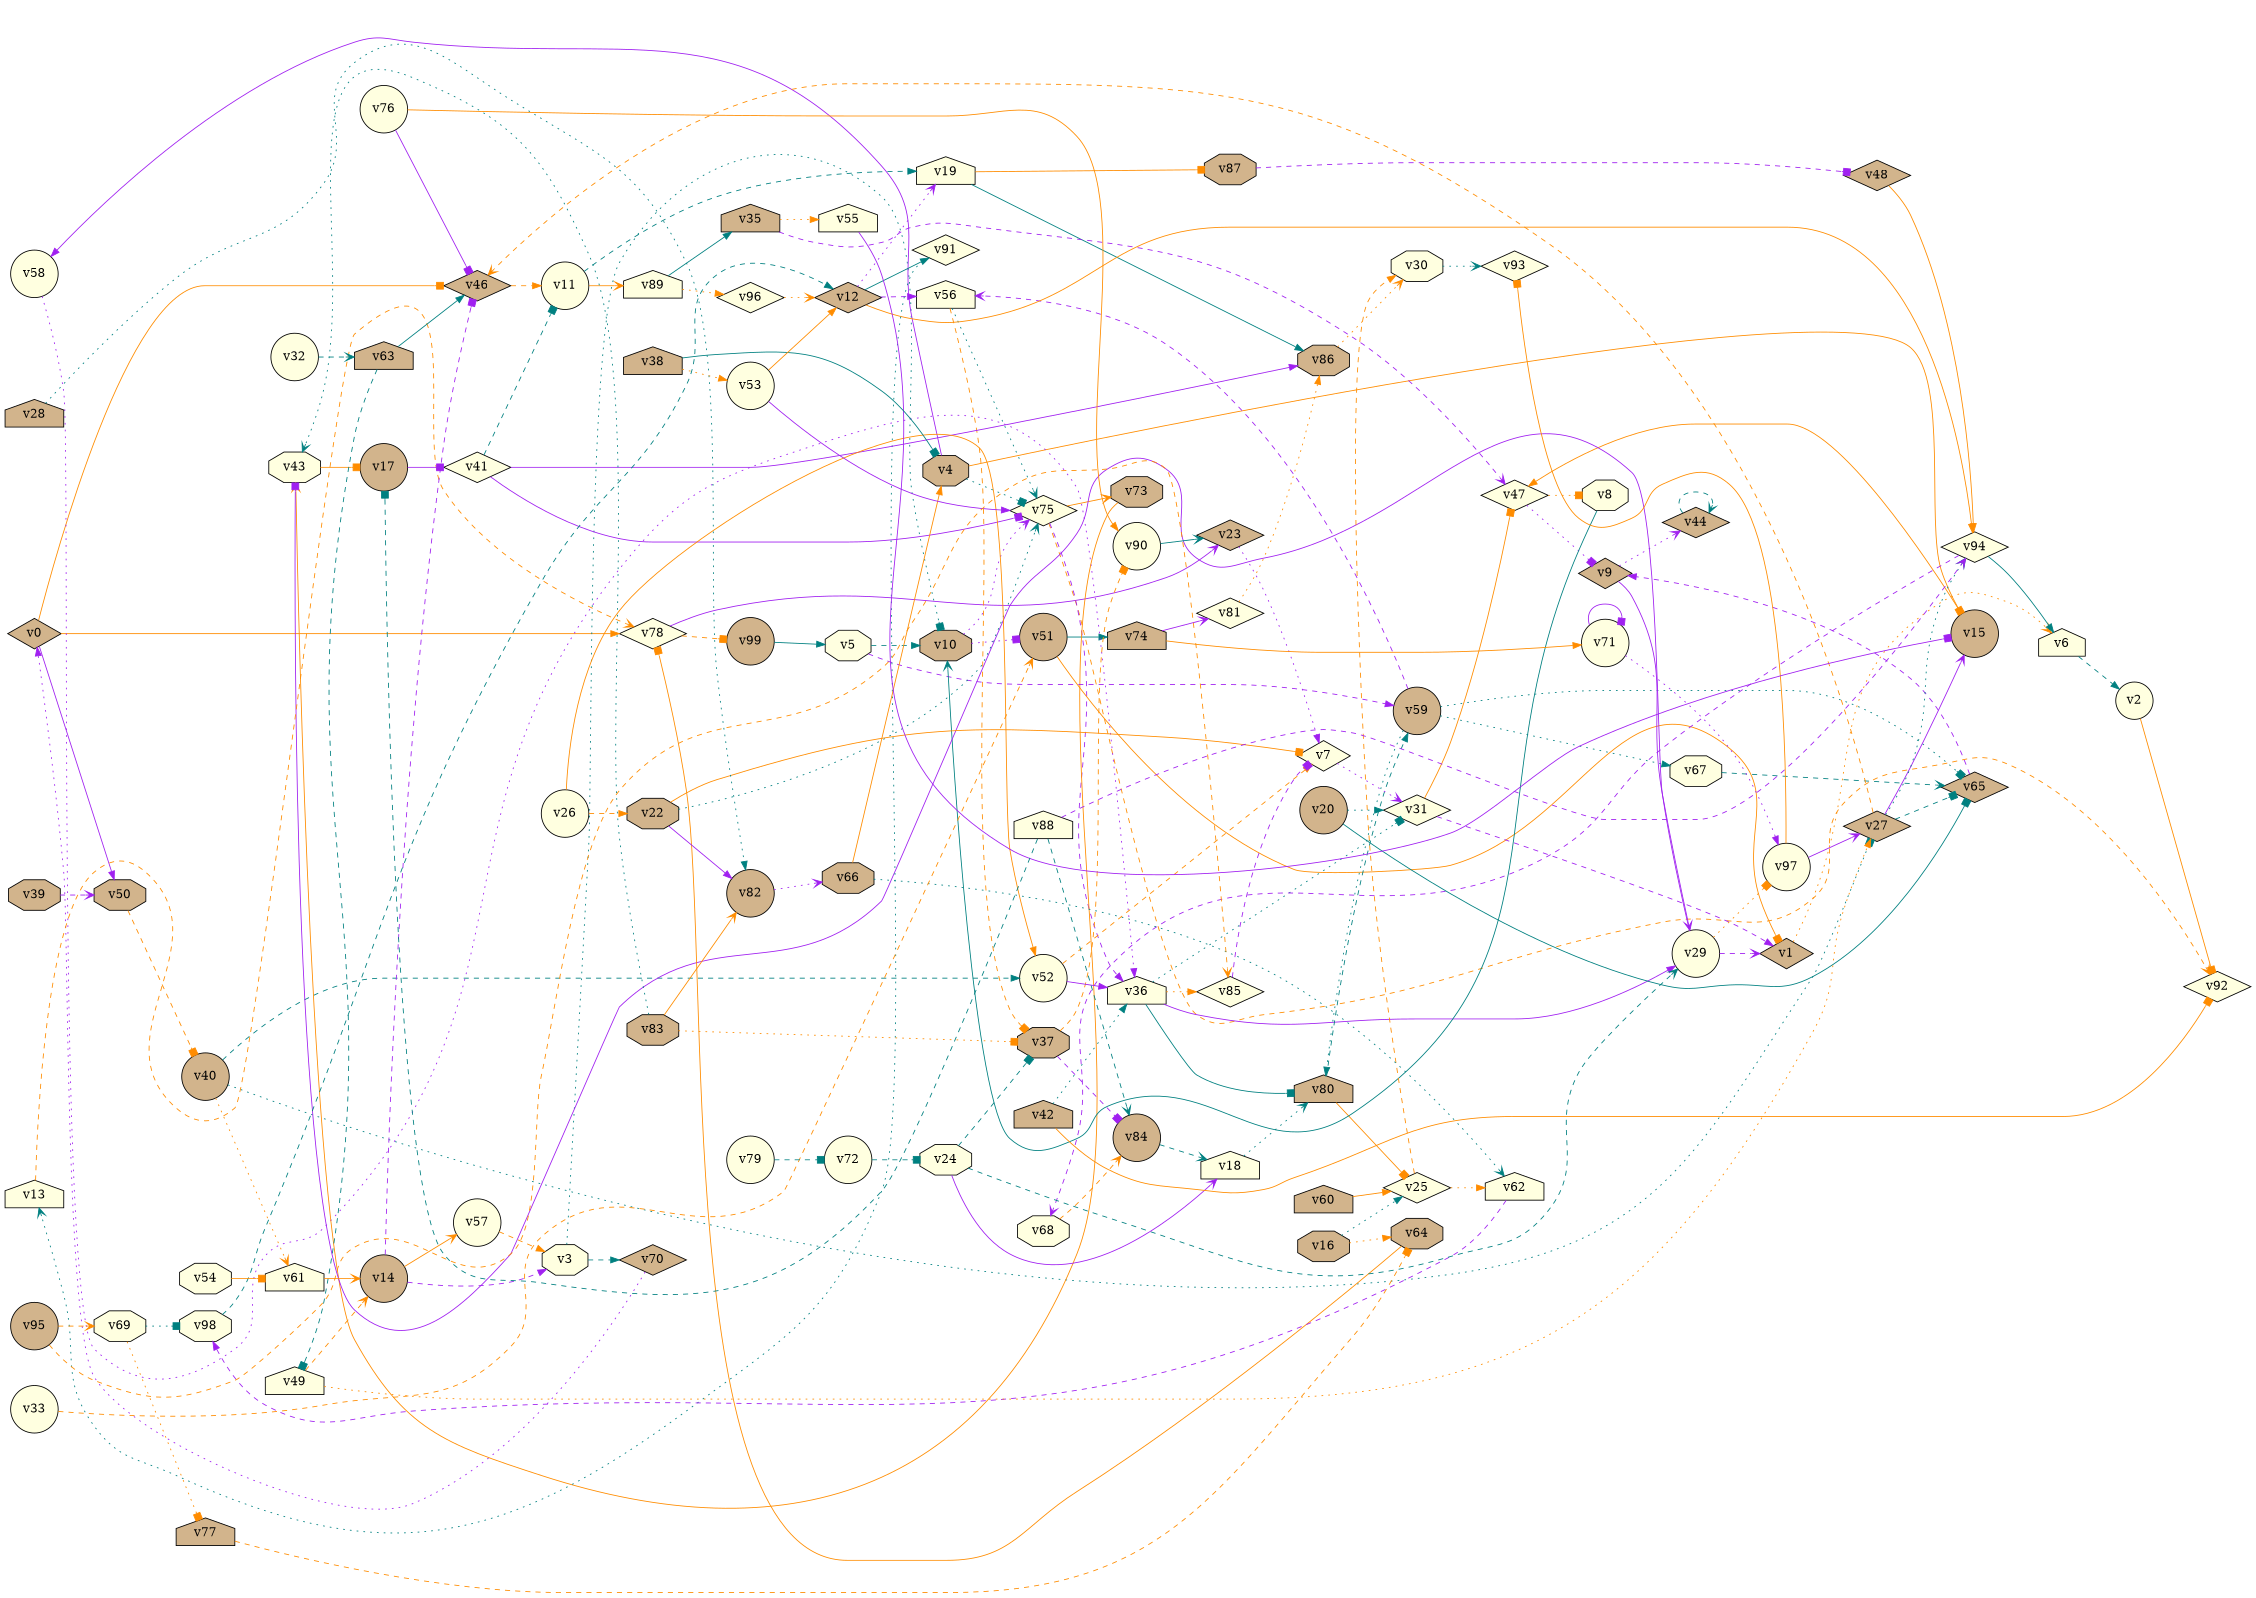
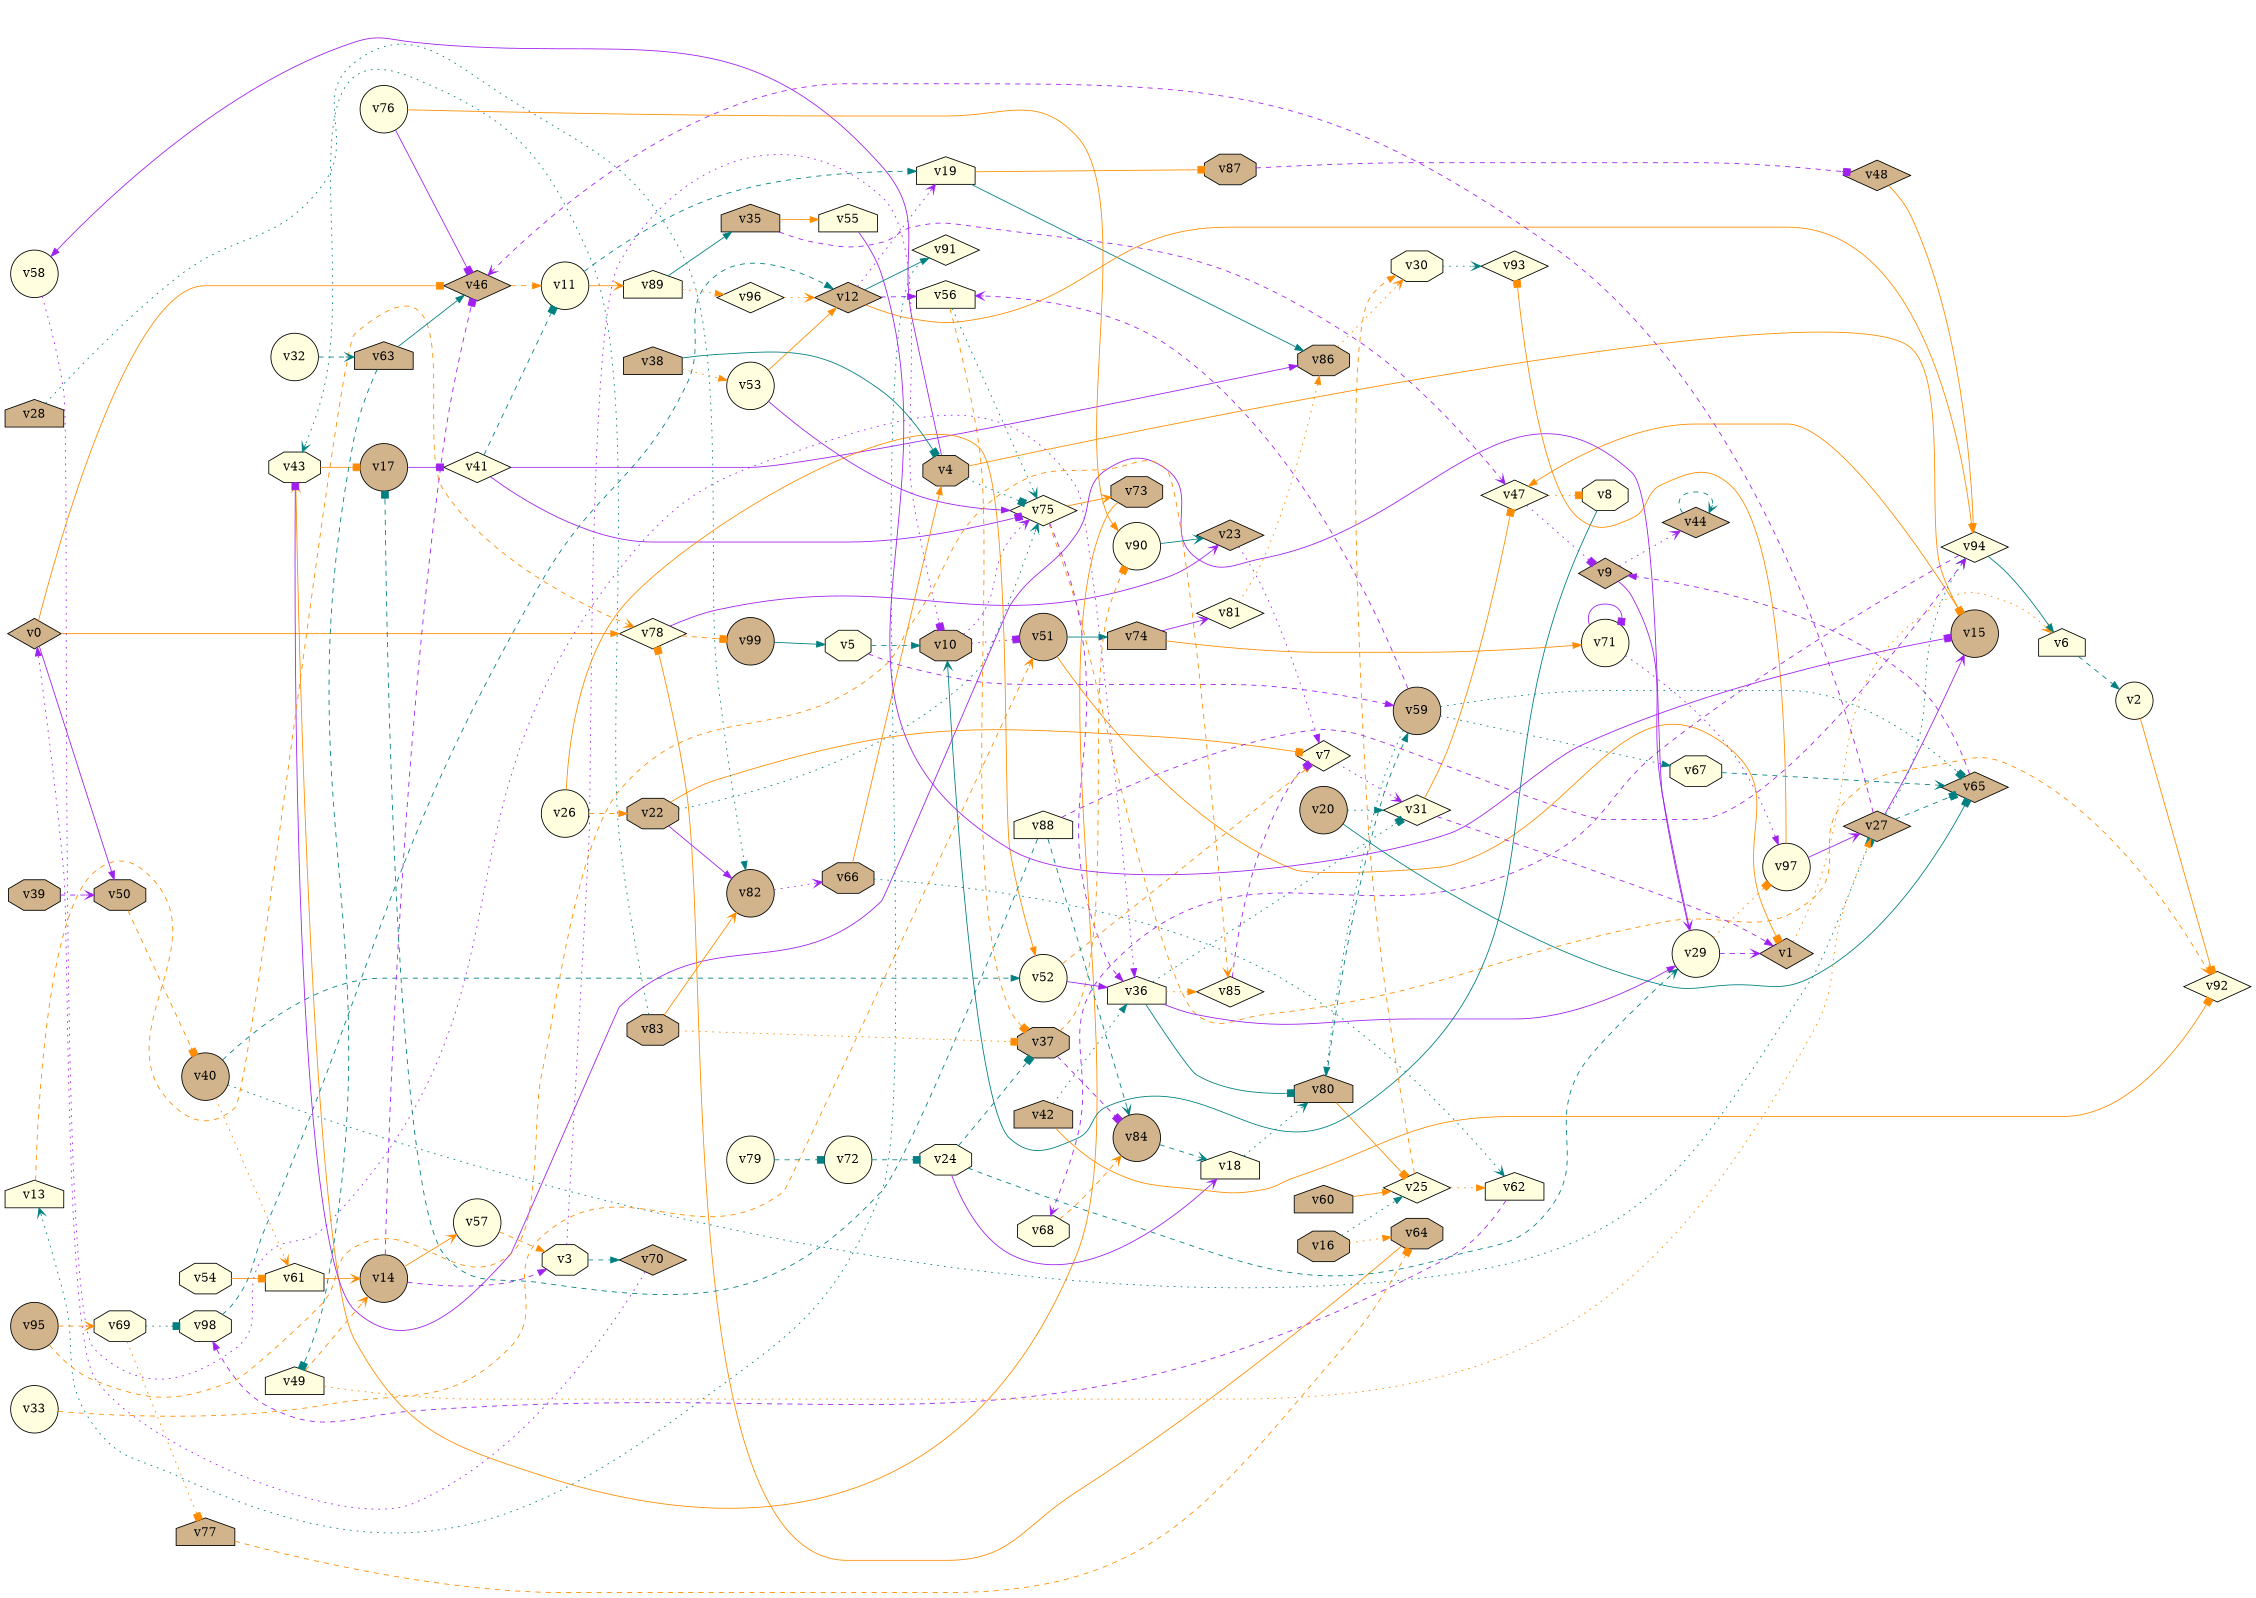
(1341, 128) -> (1341, 128)
(795, 220) -> (795, 220)
(601, 379) -> (601, 379)
